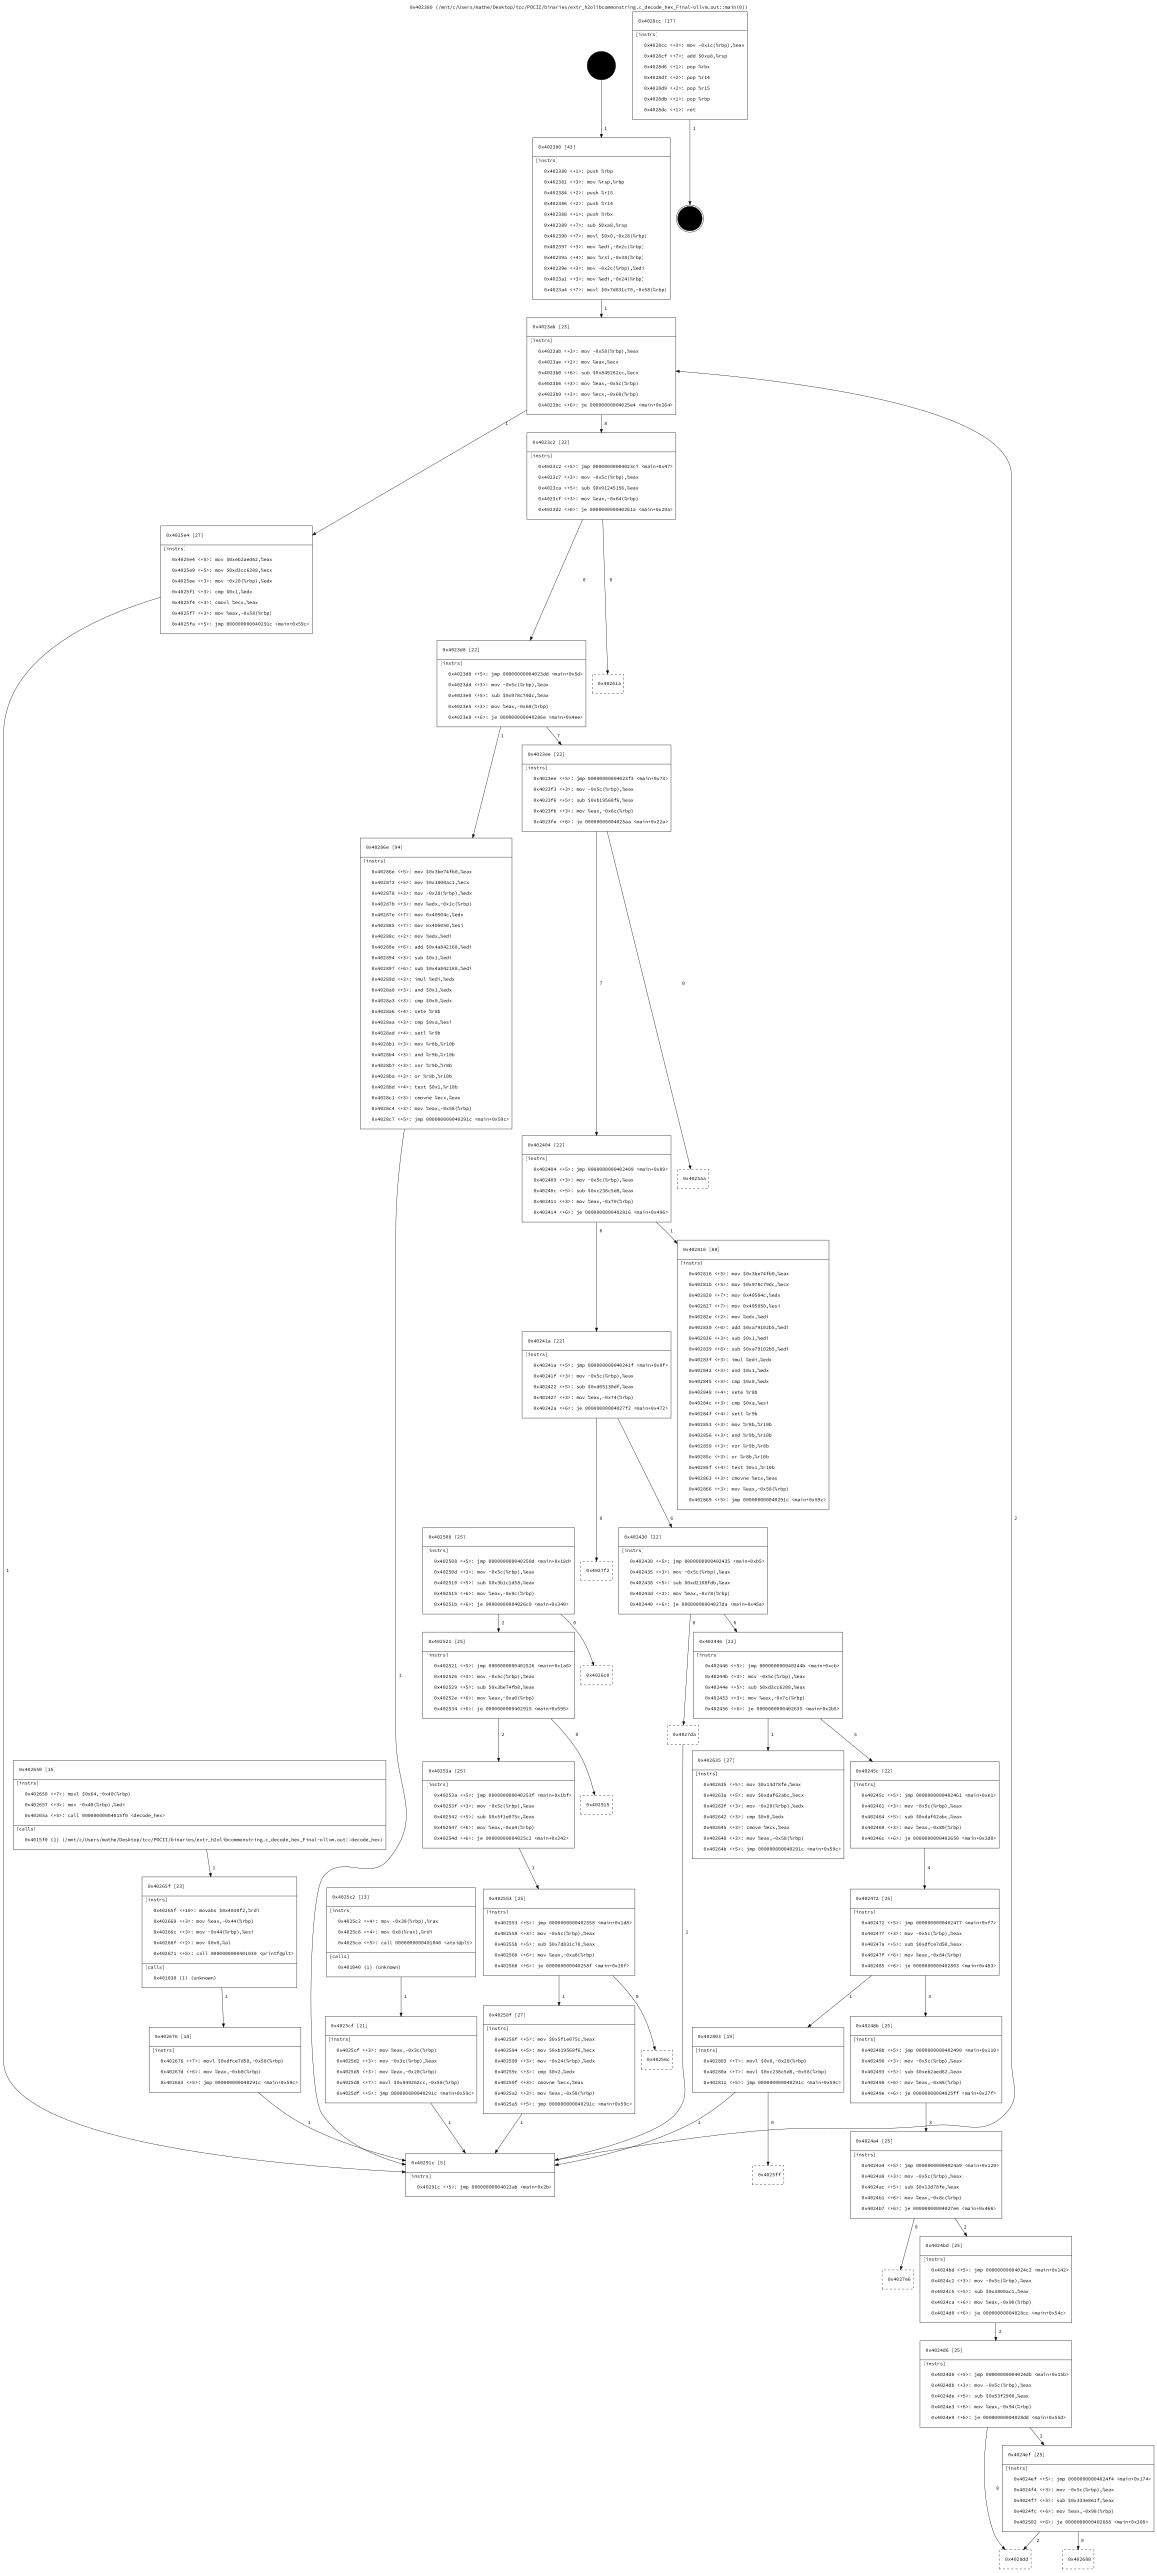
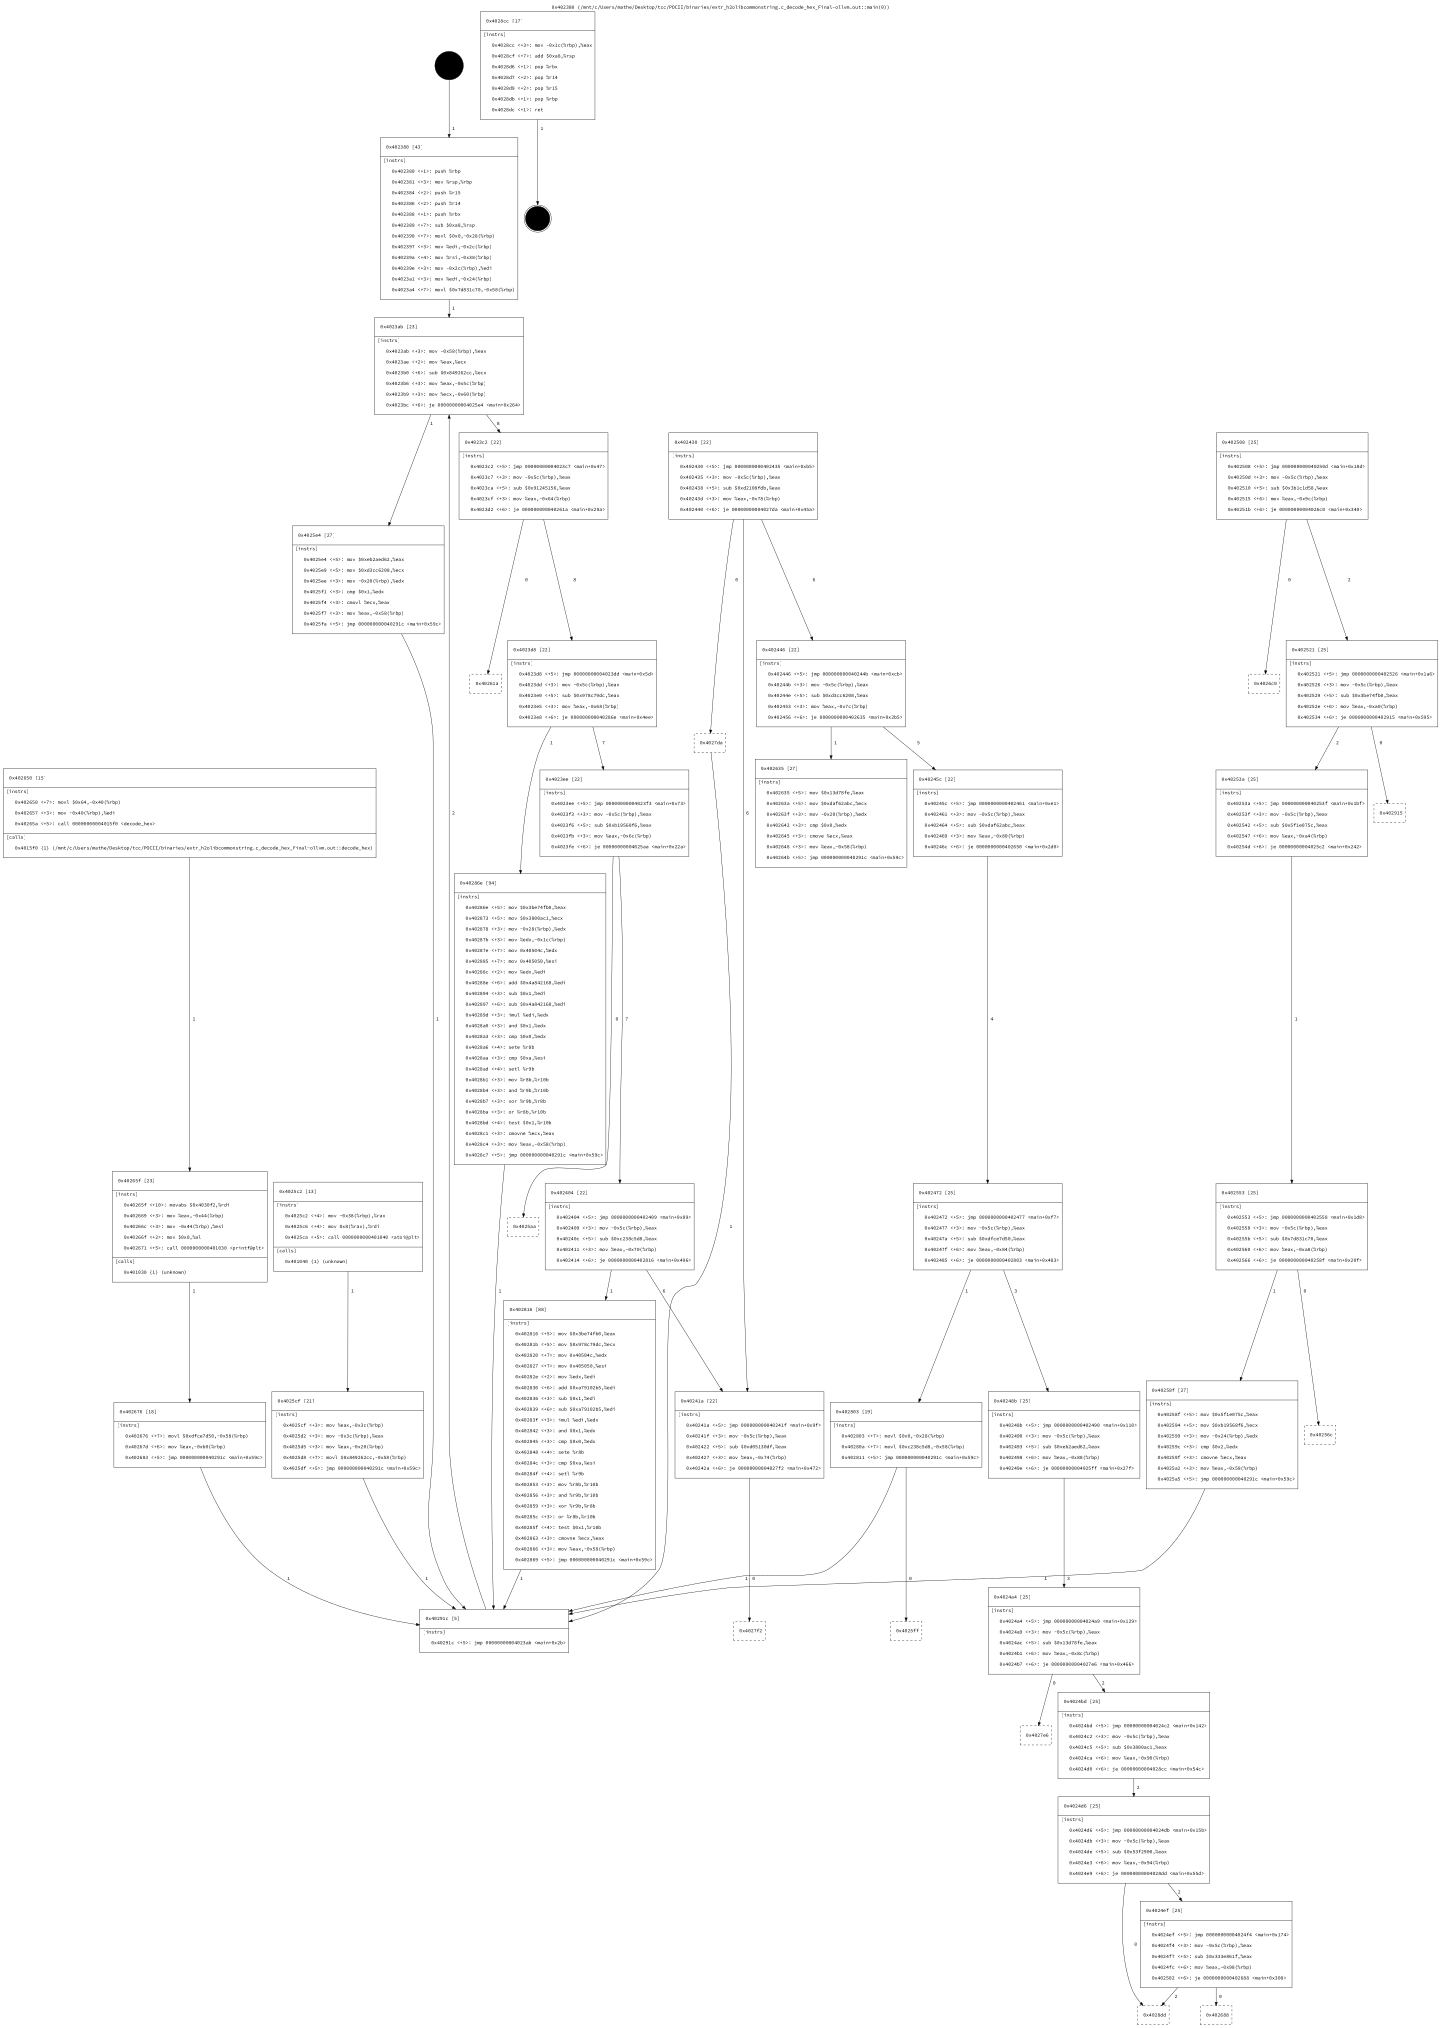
(644, 1471) -> (743, 954)
none -> (513, 1588)
